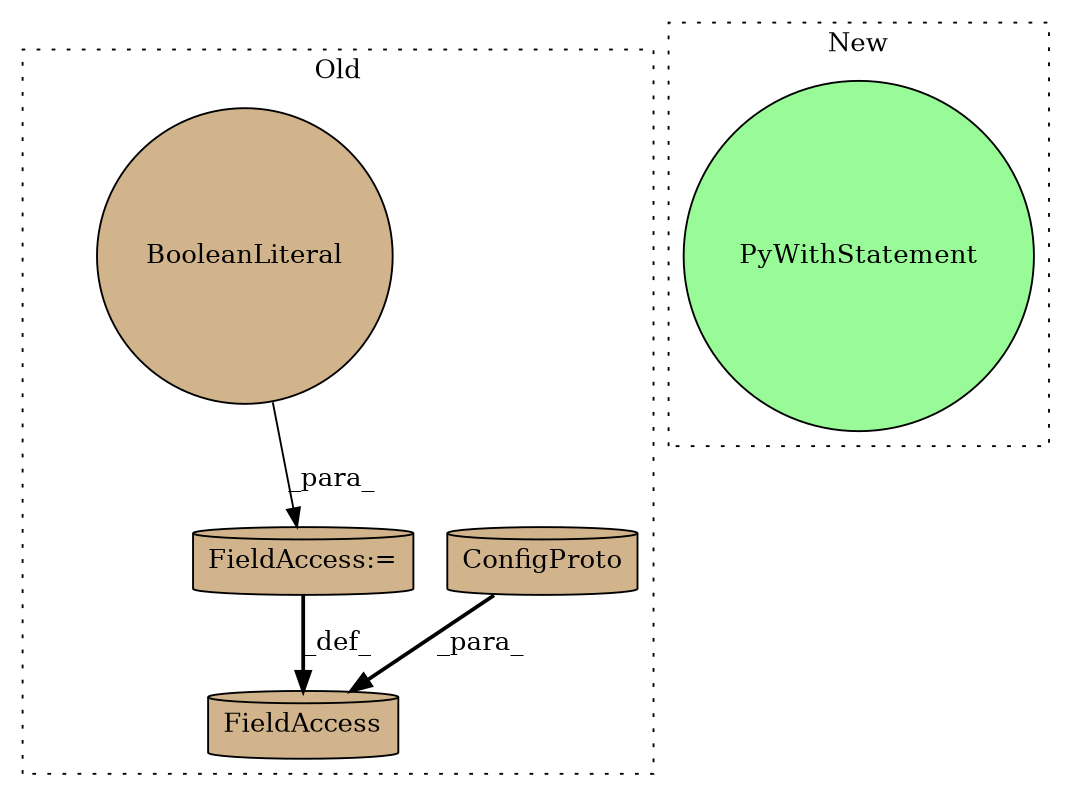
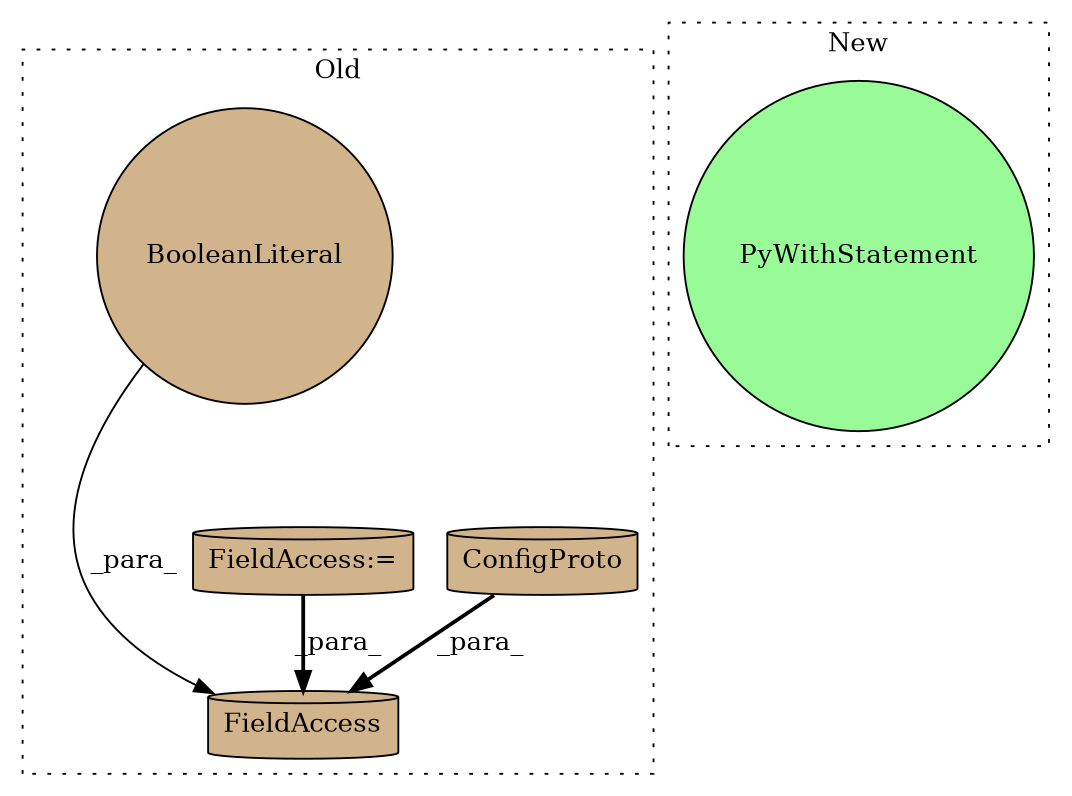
(283, 455) -> (75, 543)
(338, 643) -> (338, 643)
